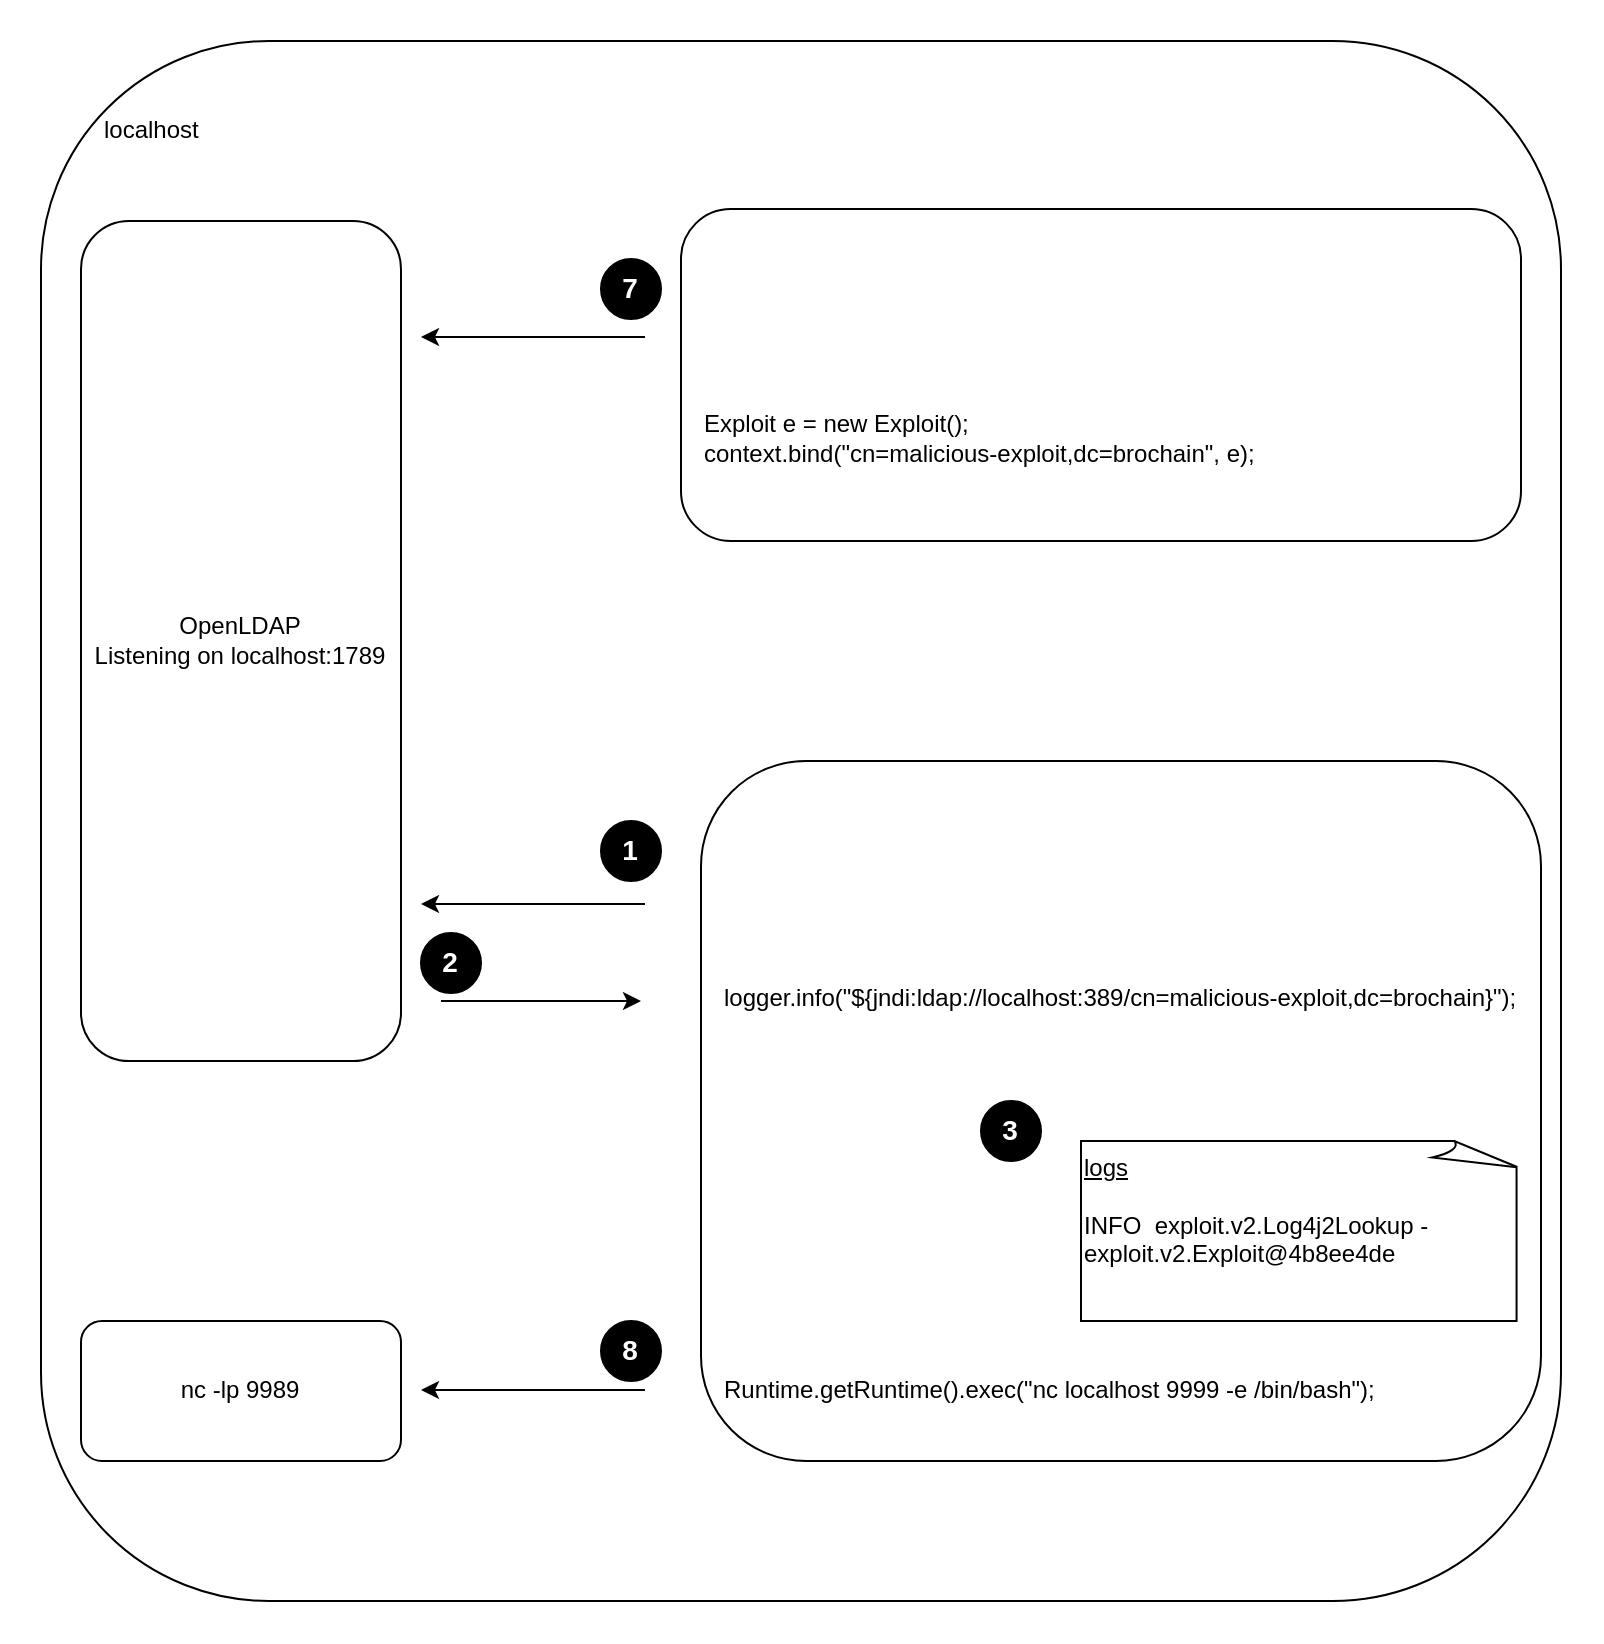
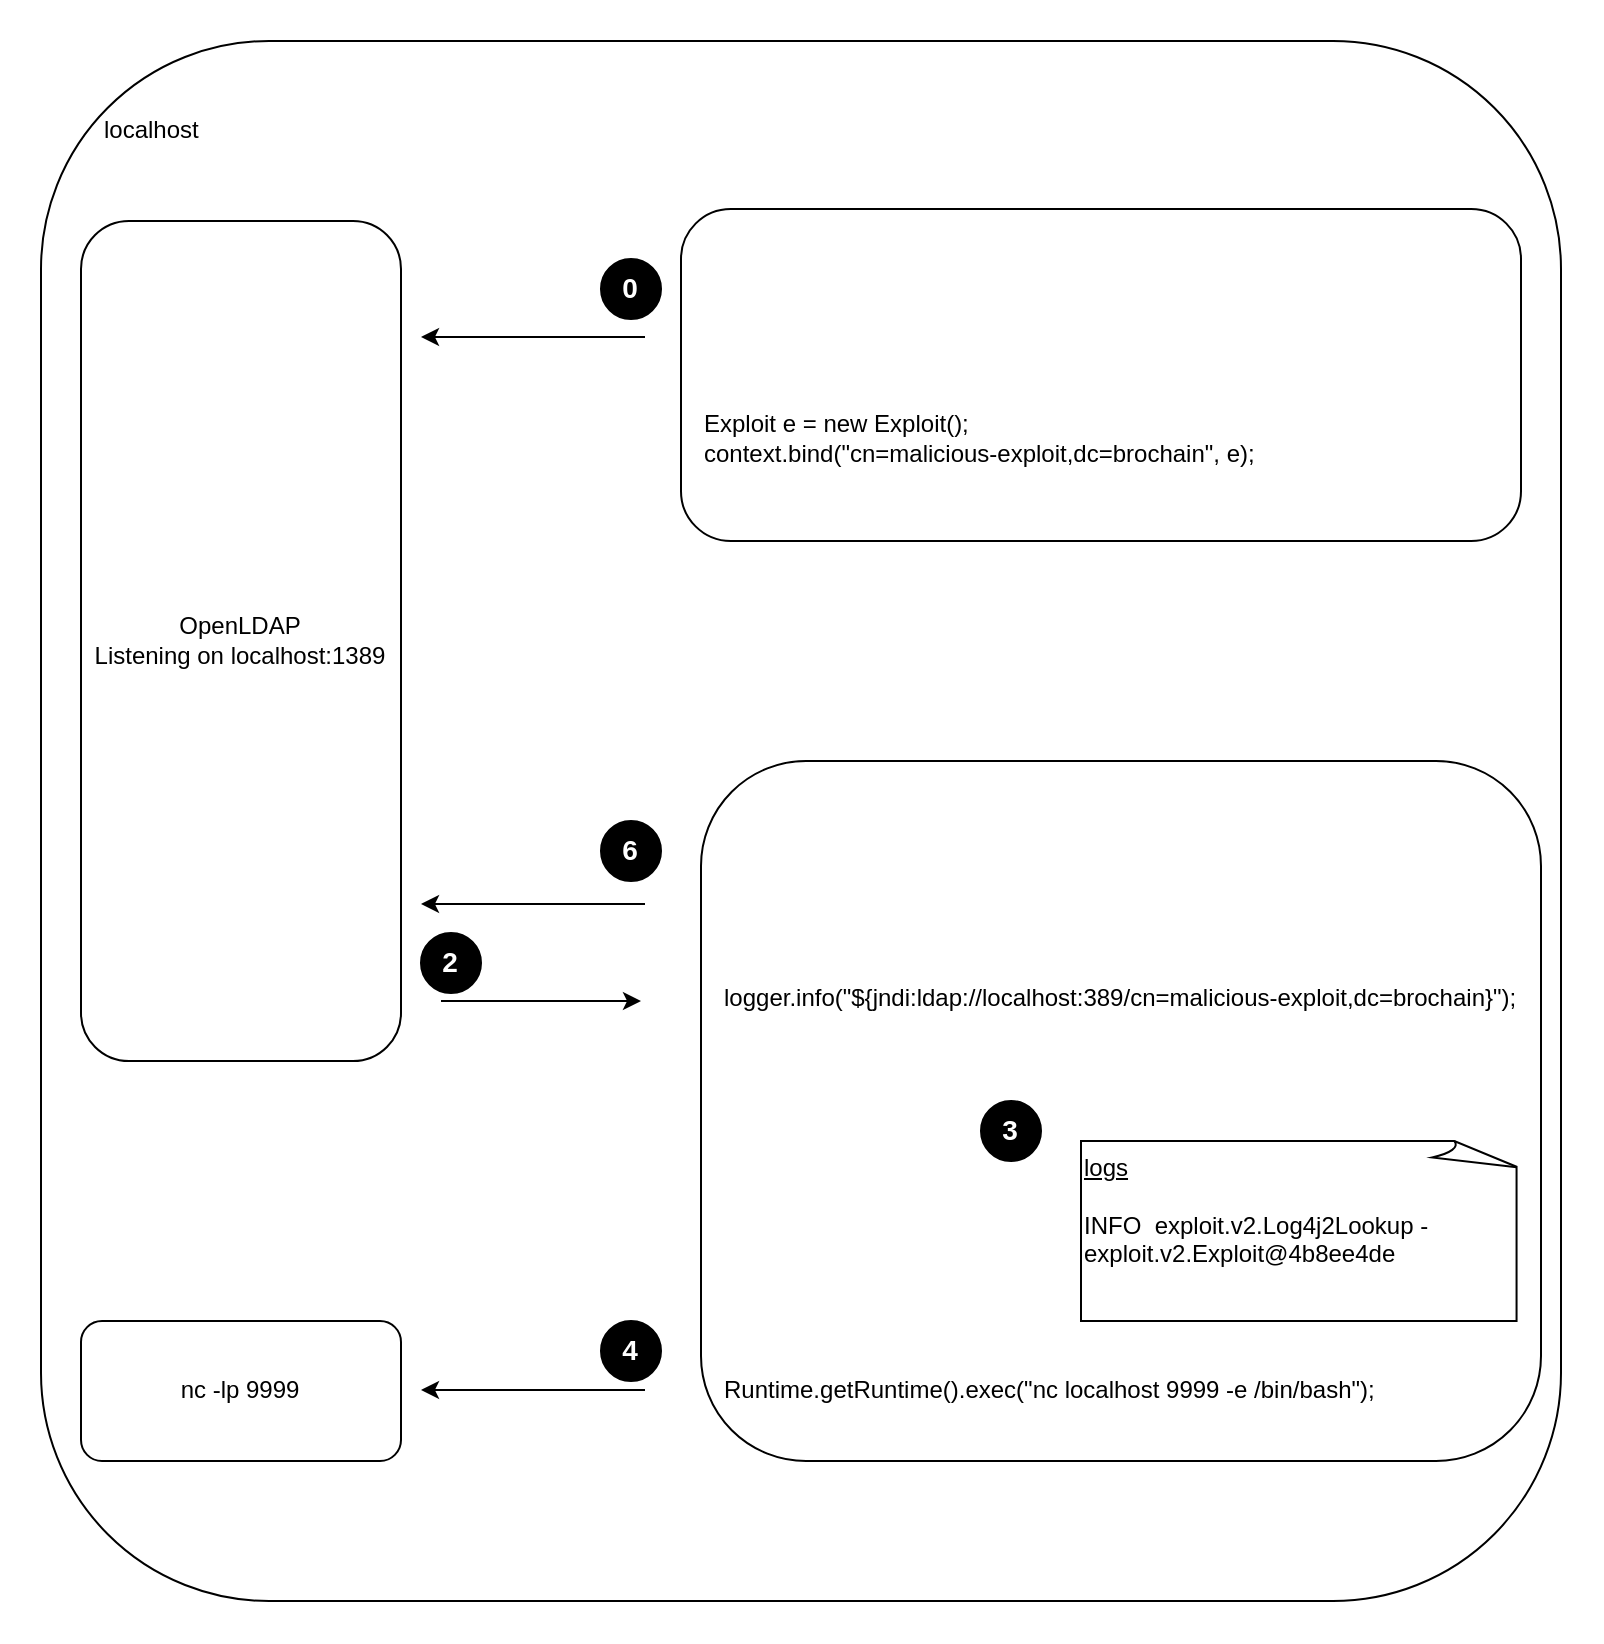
(631, 289) -> (631, 289)
(241, 641) -> (241, 641)
(631, 851) -> (631, 851)
(631, 1351) -> (631, 1351)
(241, 1391) -> (241, 1391)
